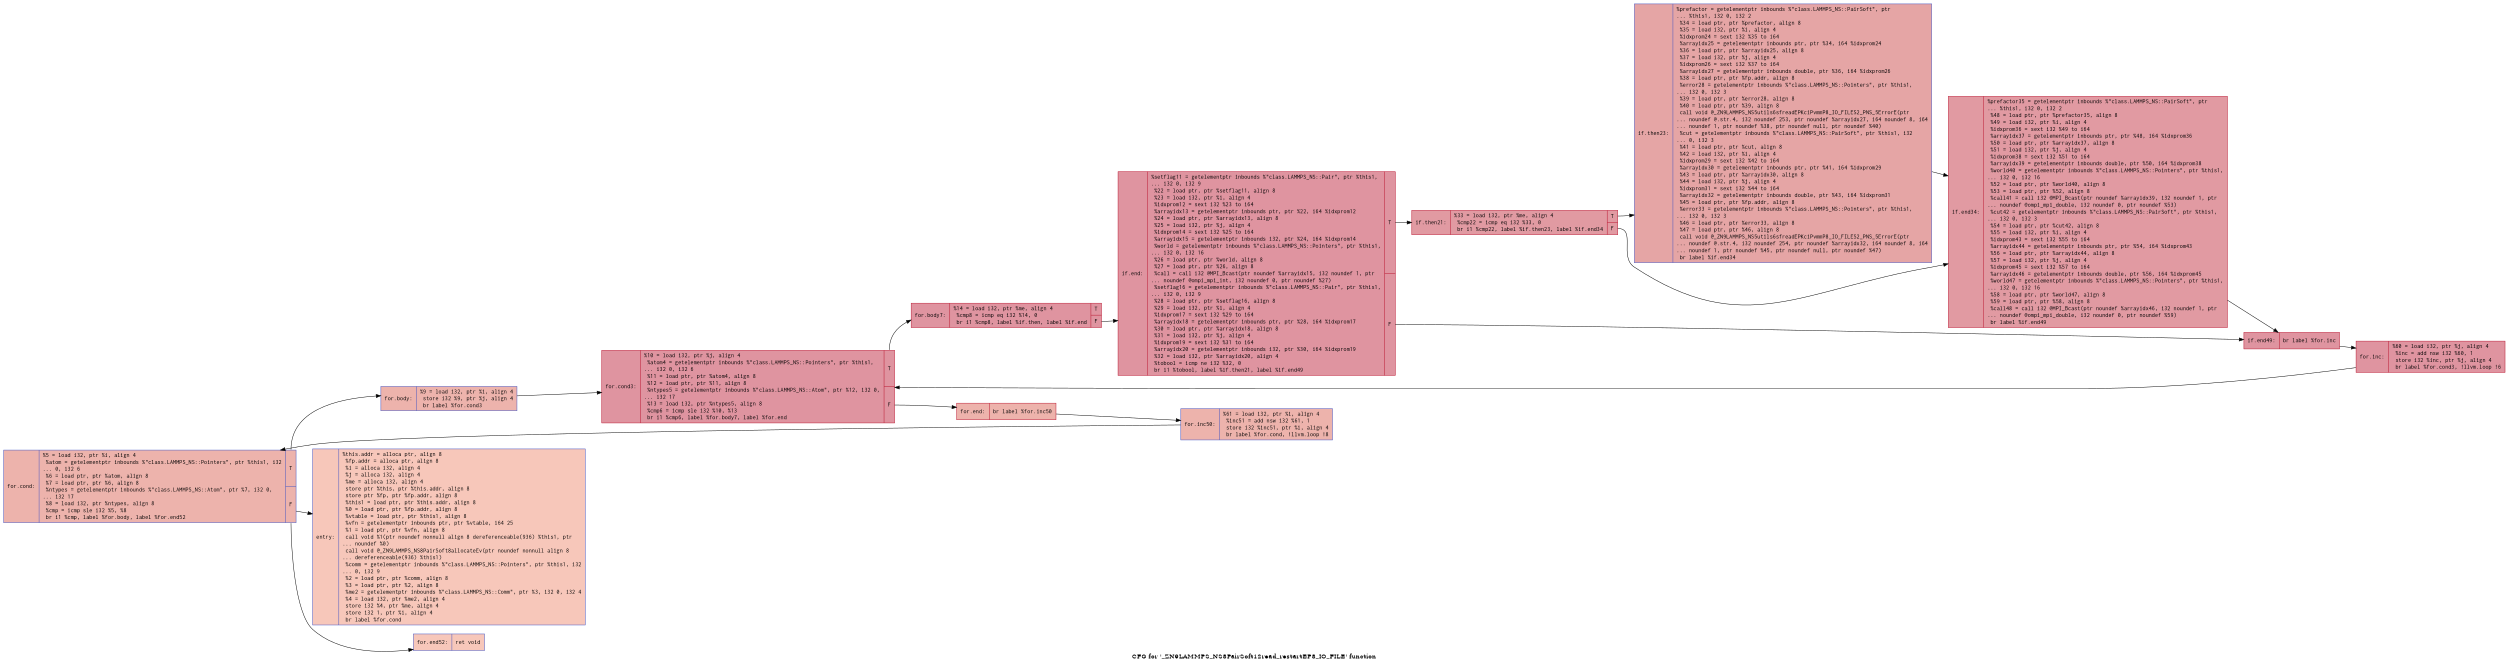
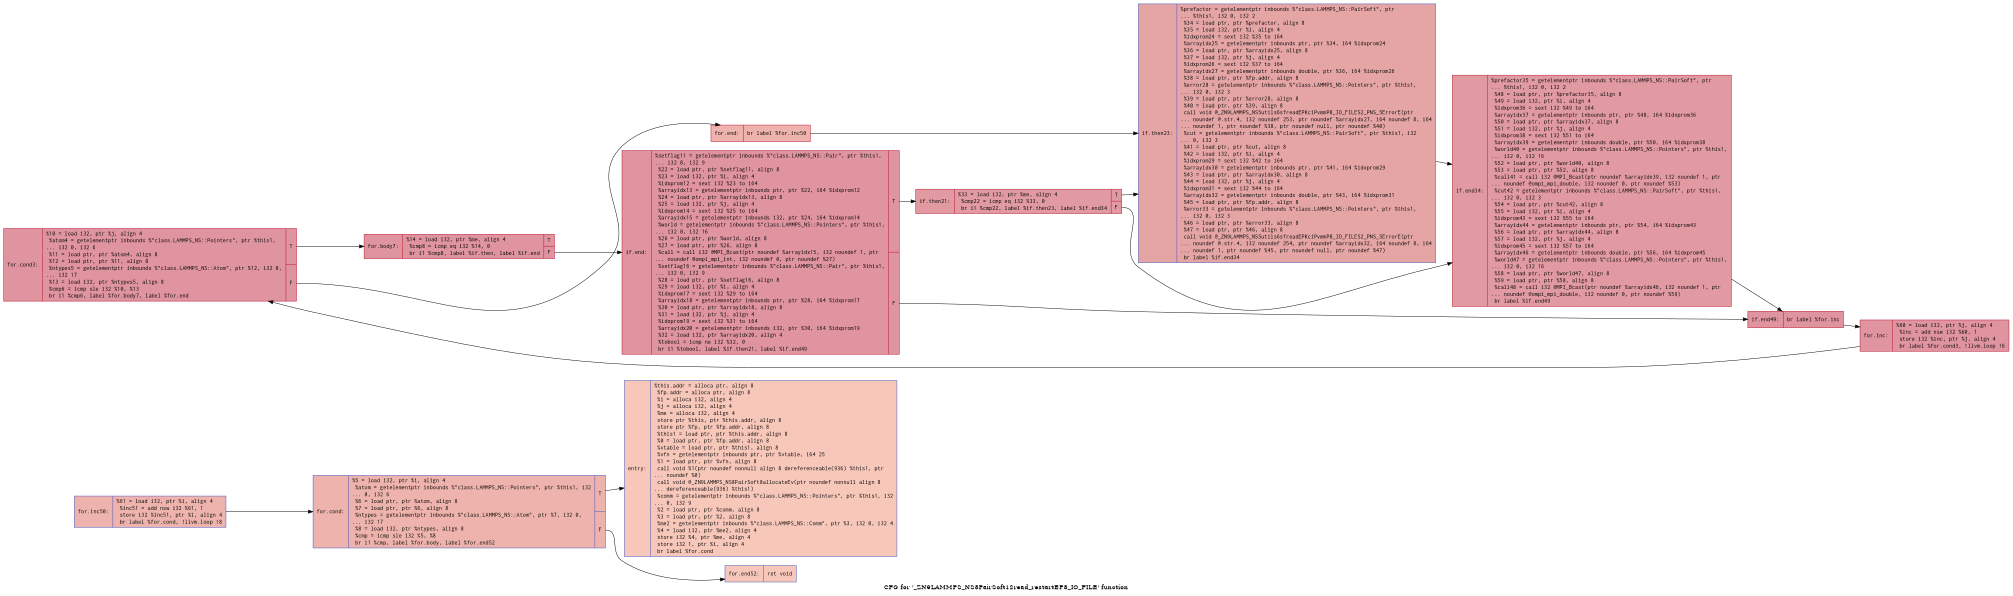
(449, 399) -> none
(1116, 417) -> (972, 133)
